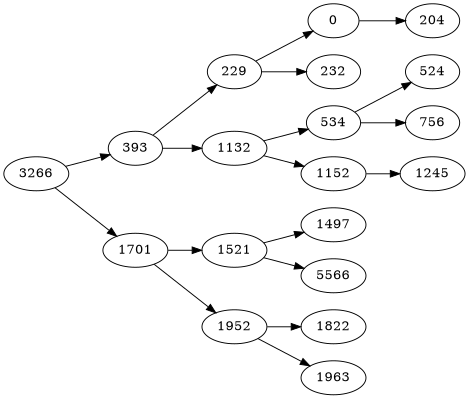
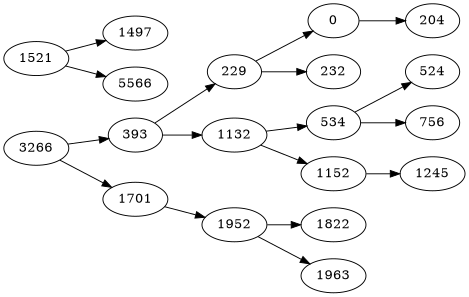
(180, 250) -> none
